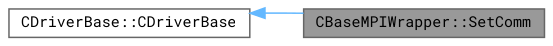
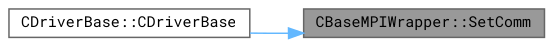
(284, 13) -> (269, 33)
